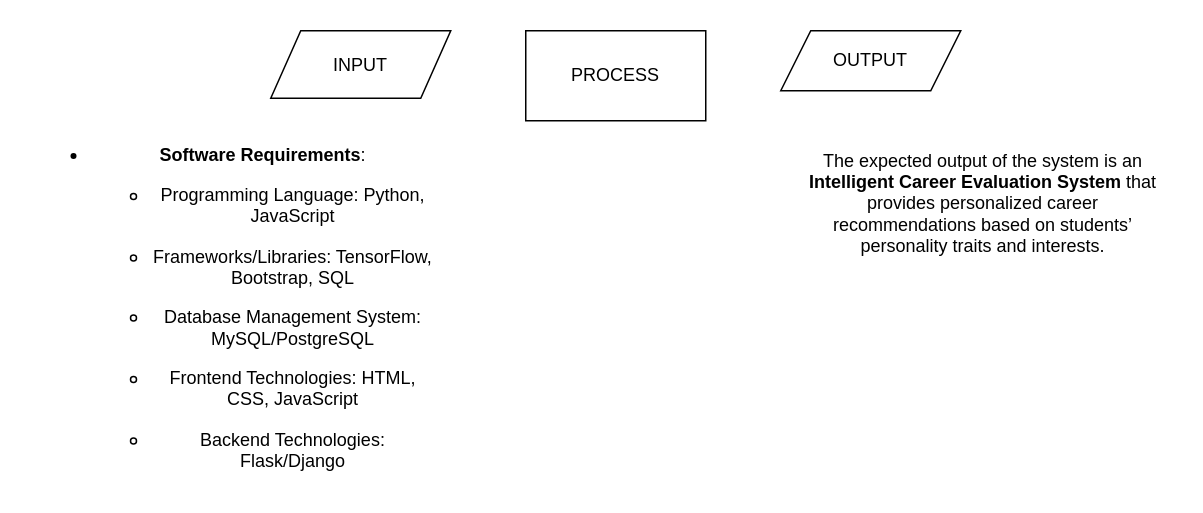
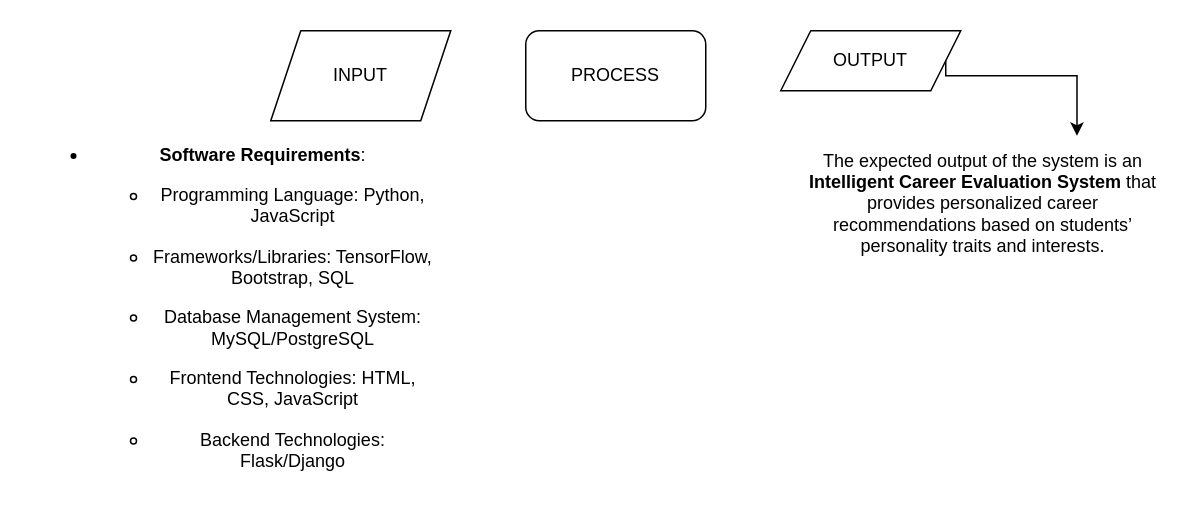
(361, 65) -> (361, 76)
(616, 76) -> (616, 76)
none -> (1029, 76)
